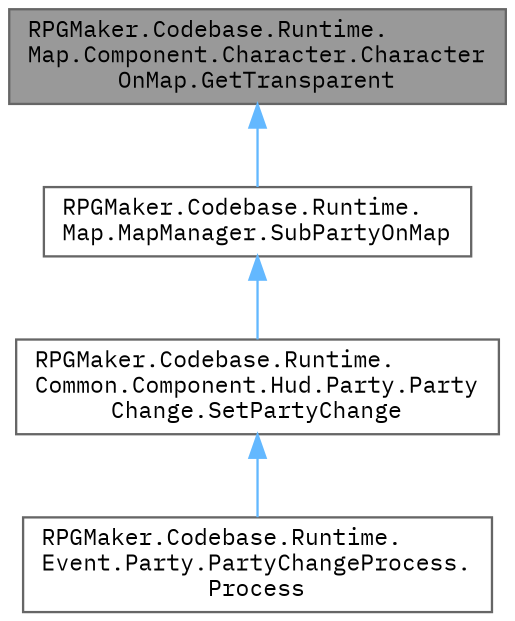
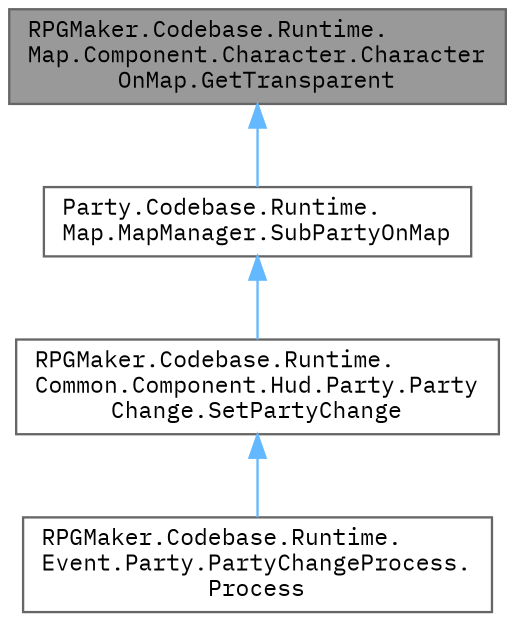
(258, 222) -> (258, 222)
